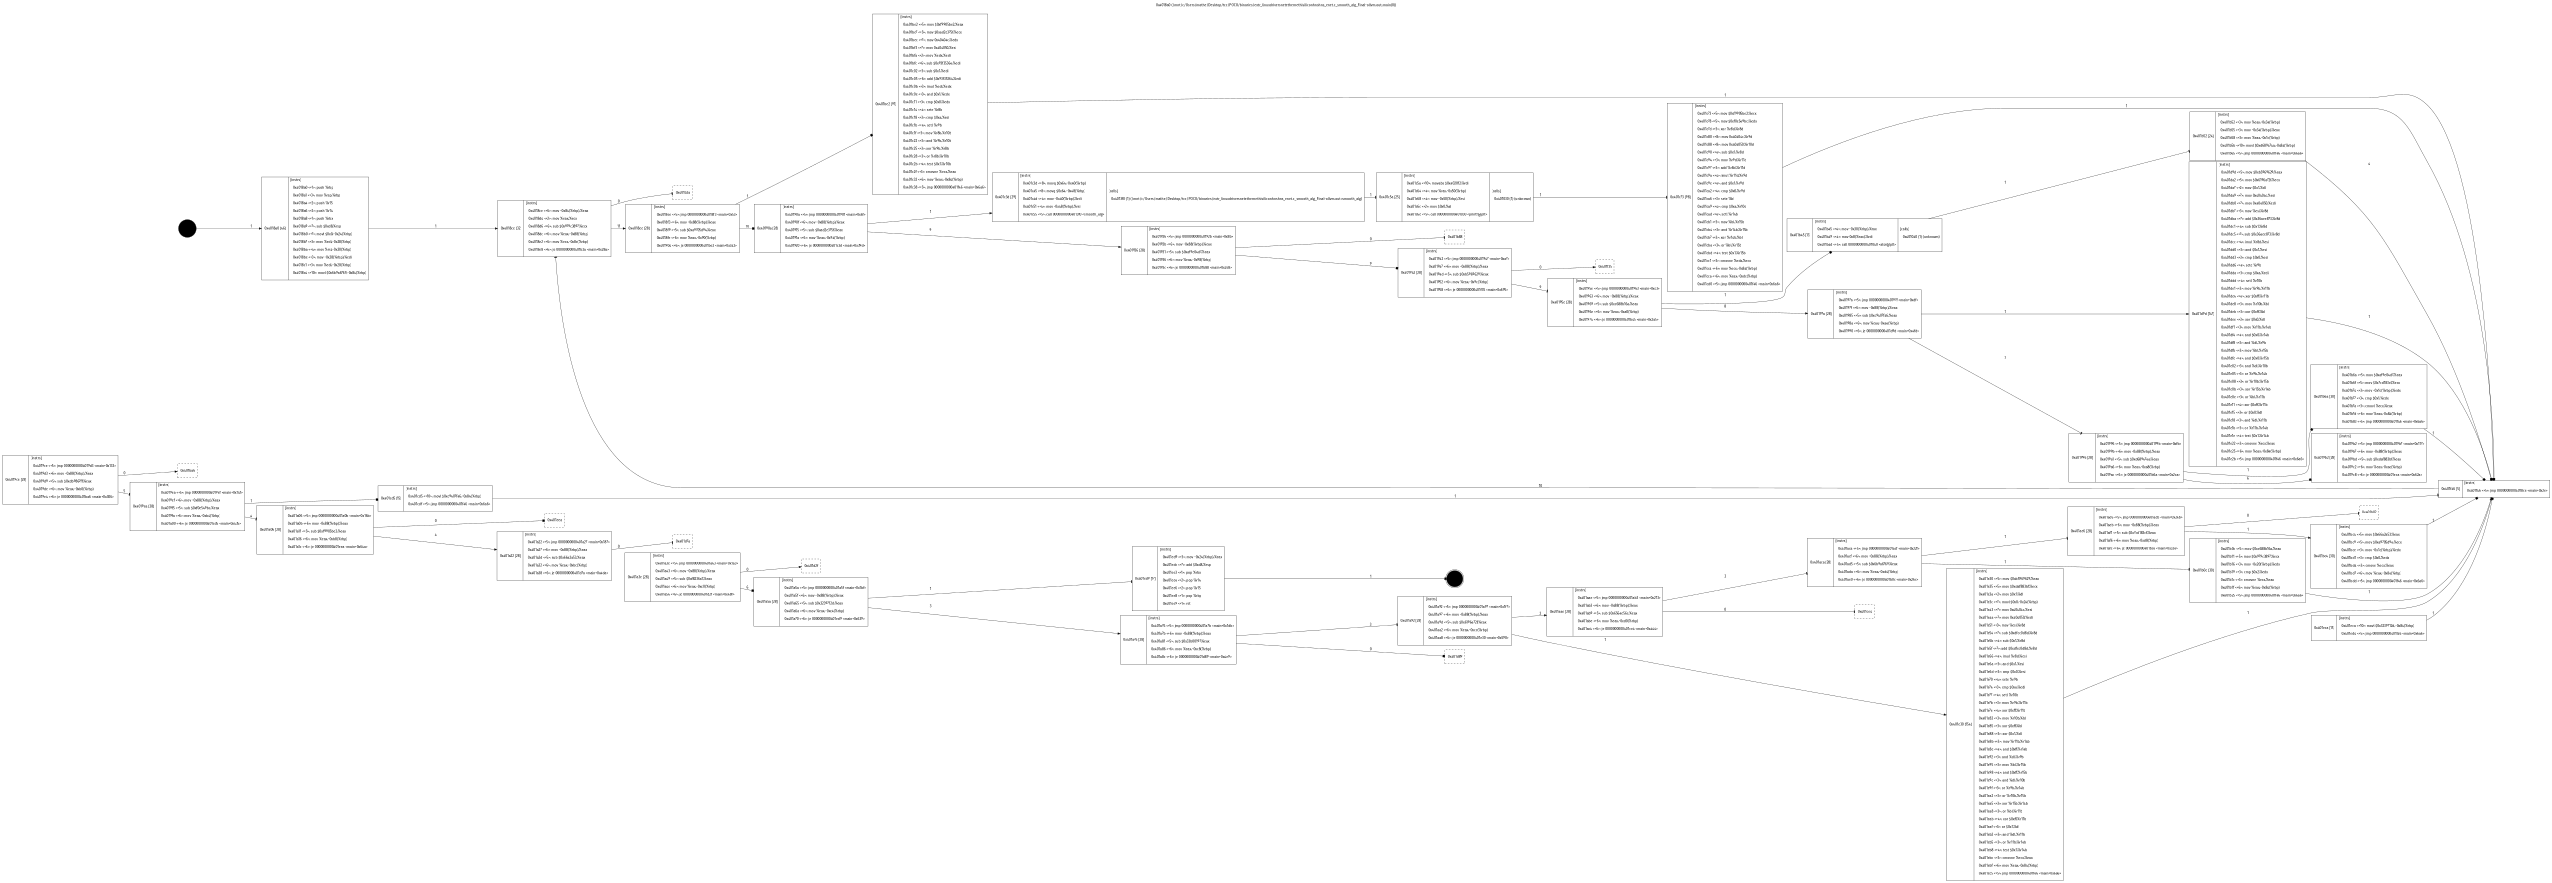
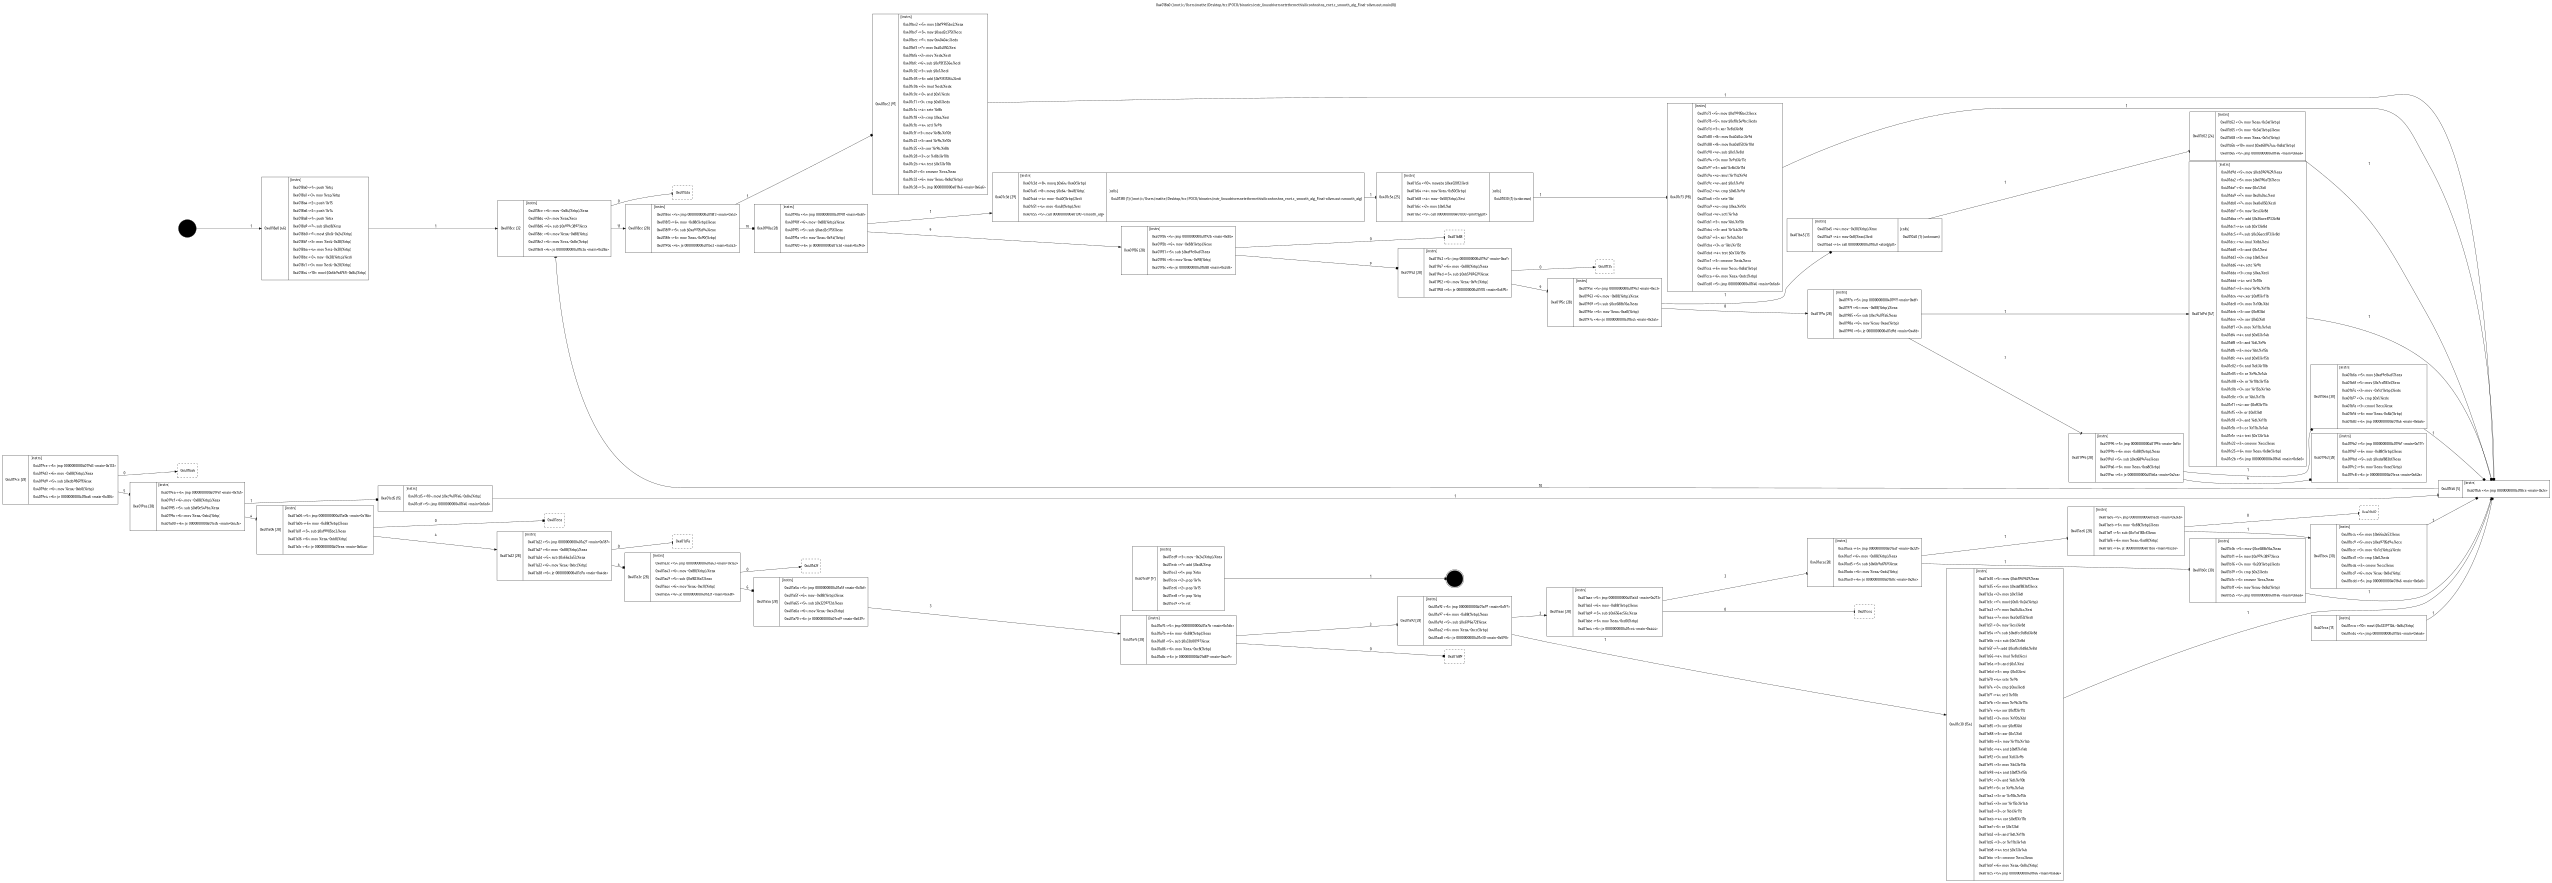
(2369, 164) -> (2369, 164)
none -> (617, 566)
(999, 590) -> none
